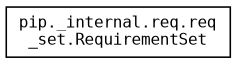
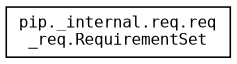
(118, 32) -> (118, 32)
